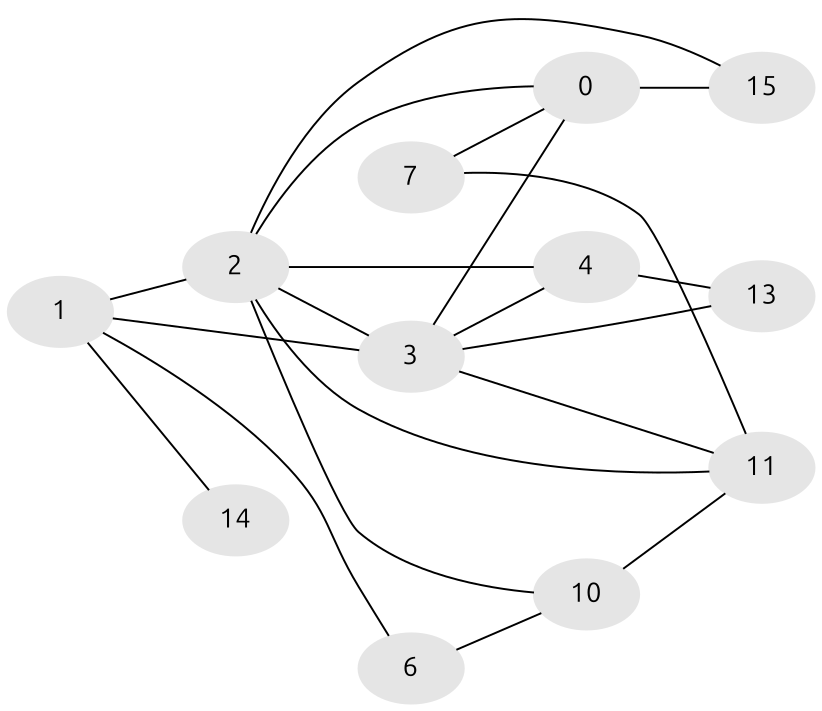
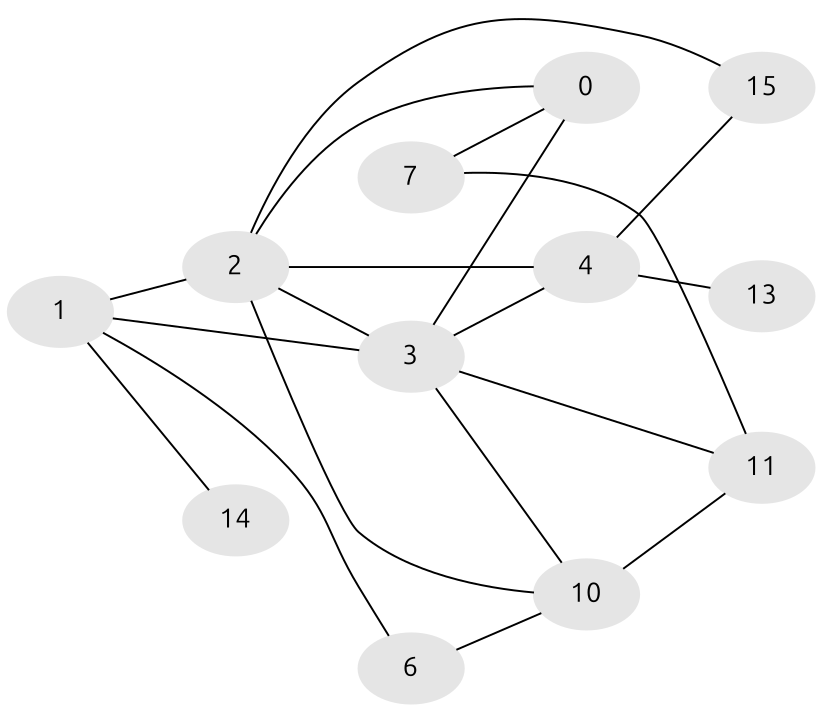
(675, 88) -> (674, 177)
(587, 329) -> (499, 475)
(455, 448) -> none
